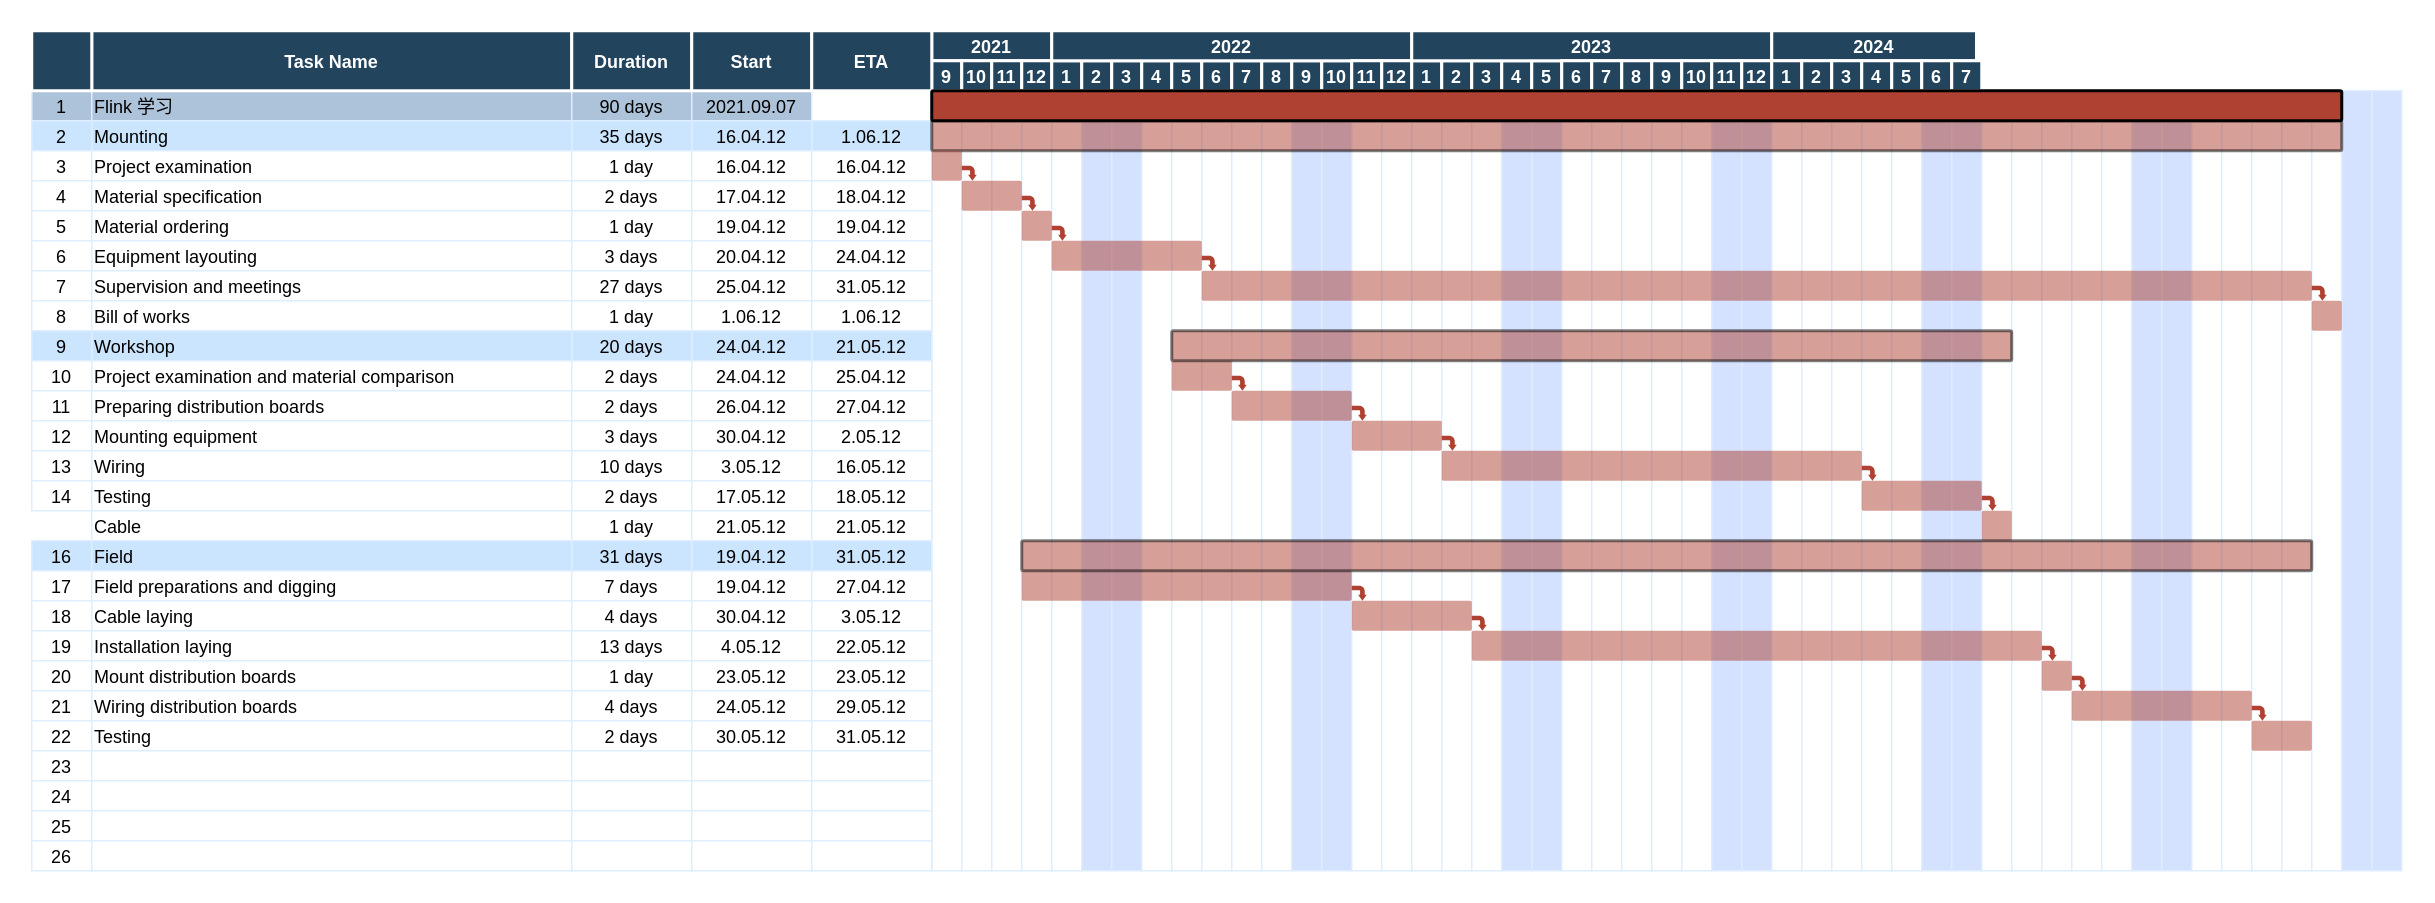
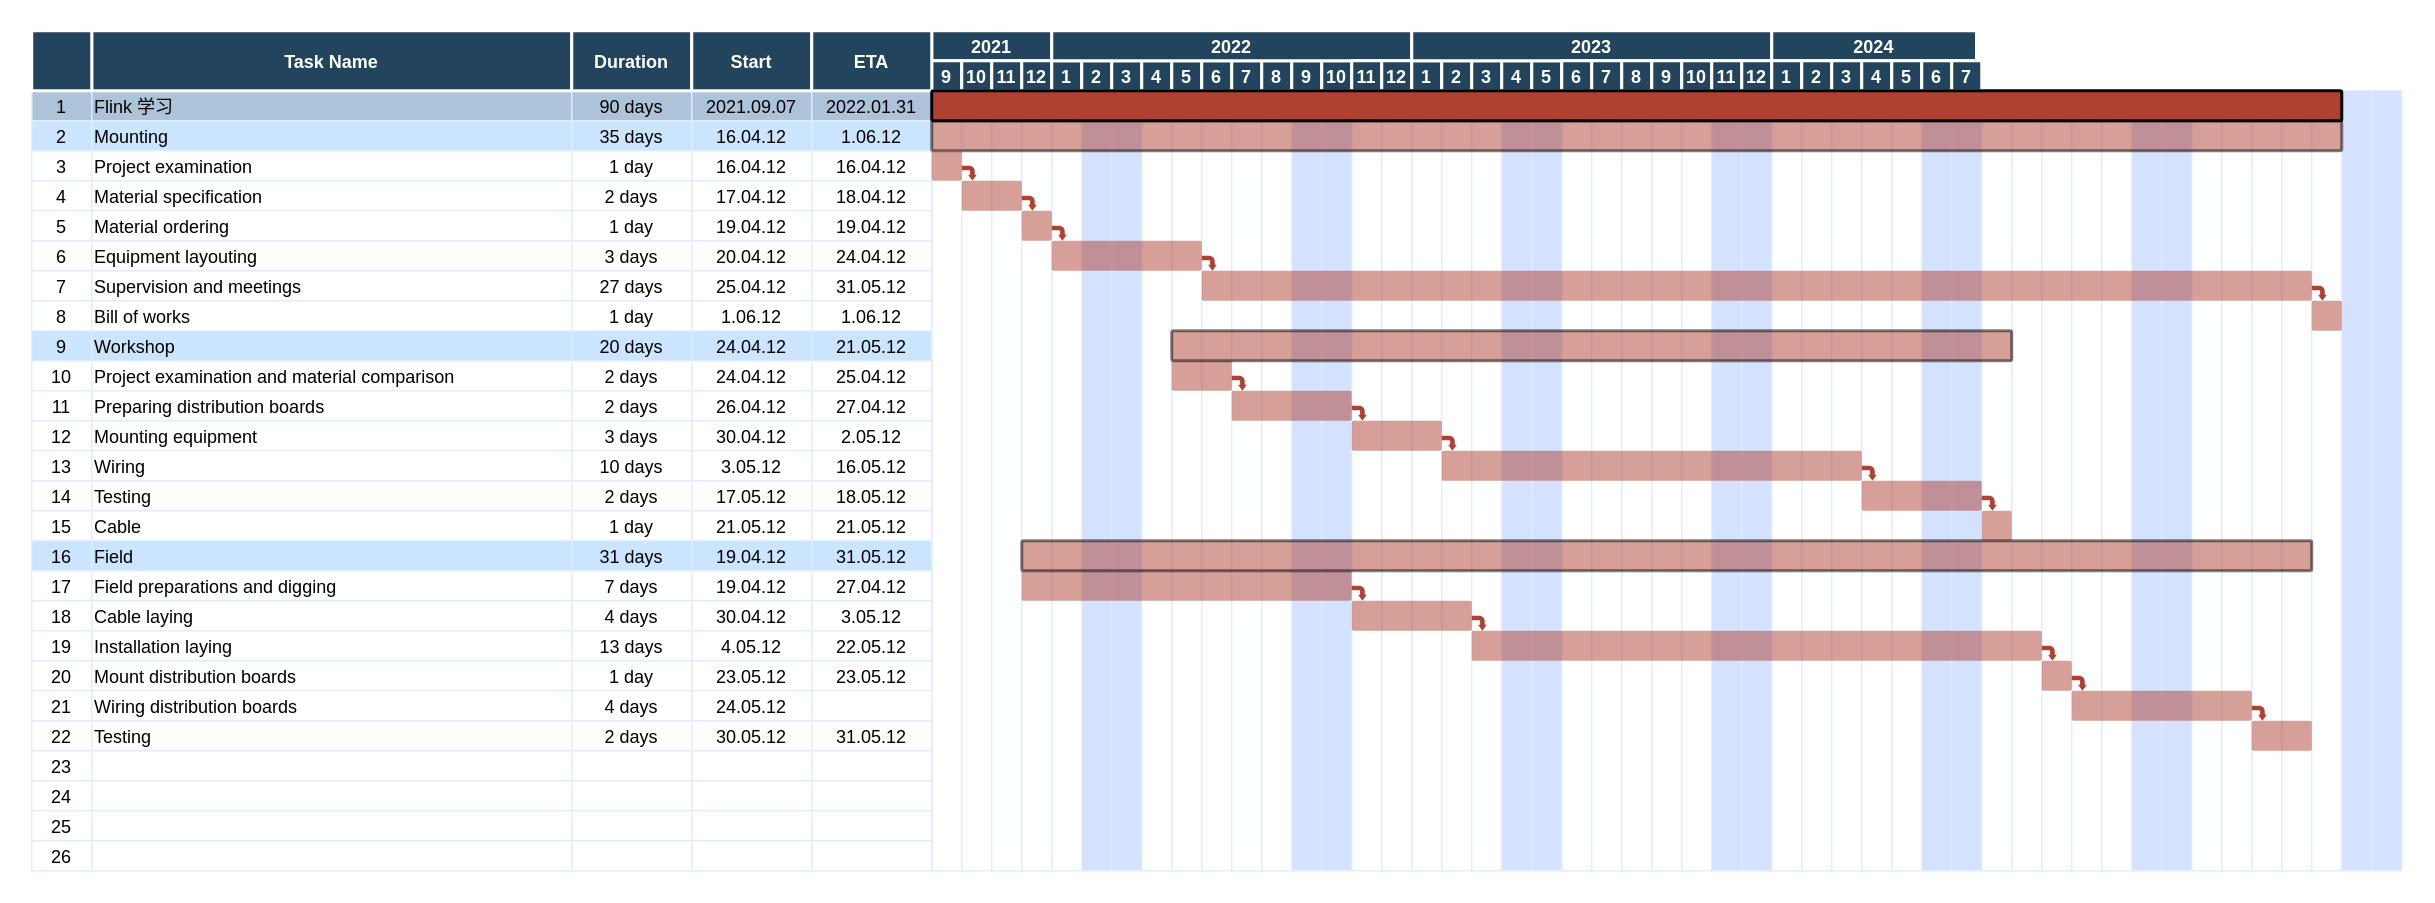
none -> (872, 106)
none -> (62, 526)
(872, 706) -> none
